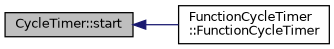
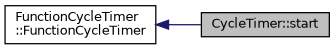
(162, 25) -> (185, 25)
